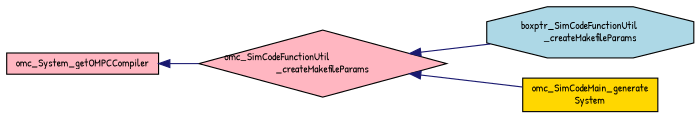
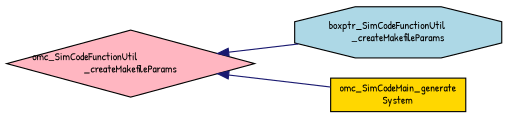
(83, 64) -> none
